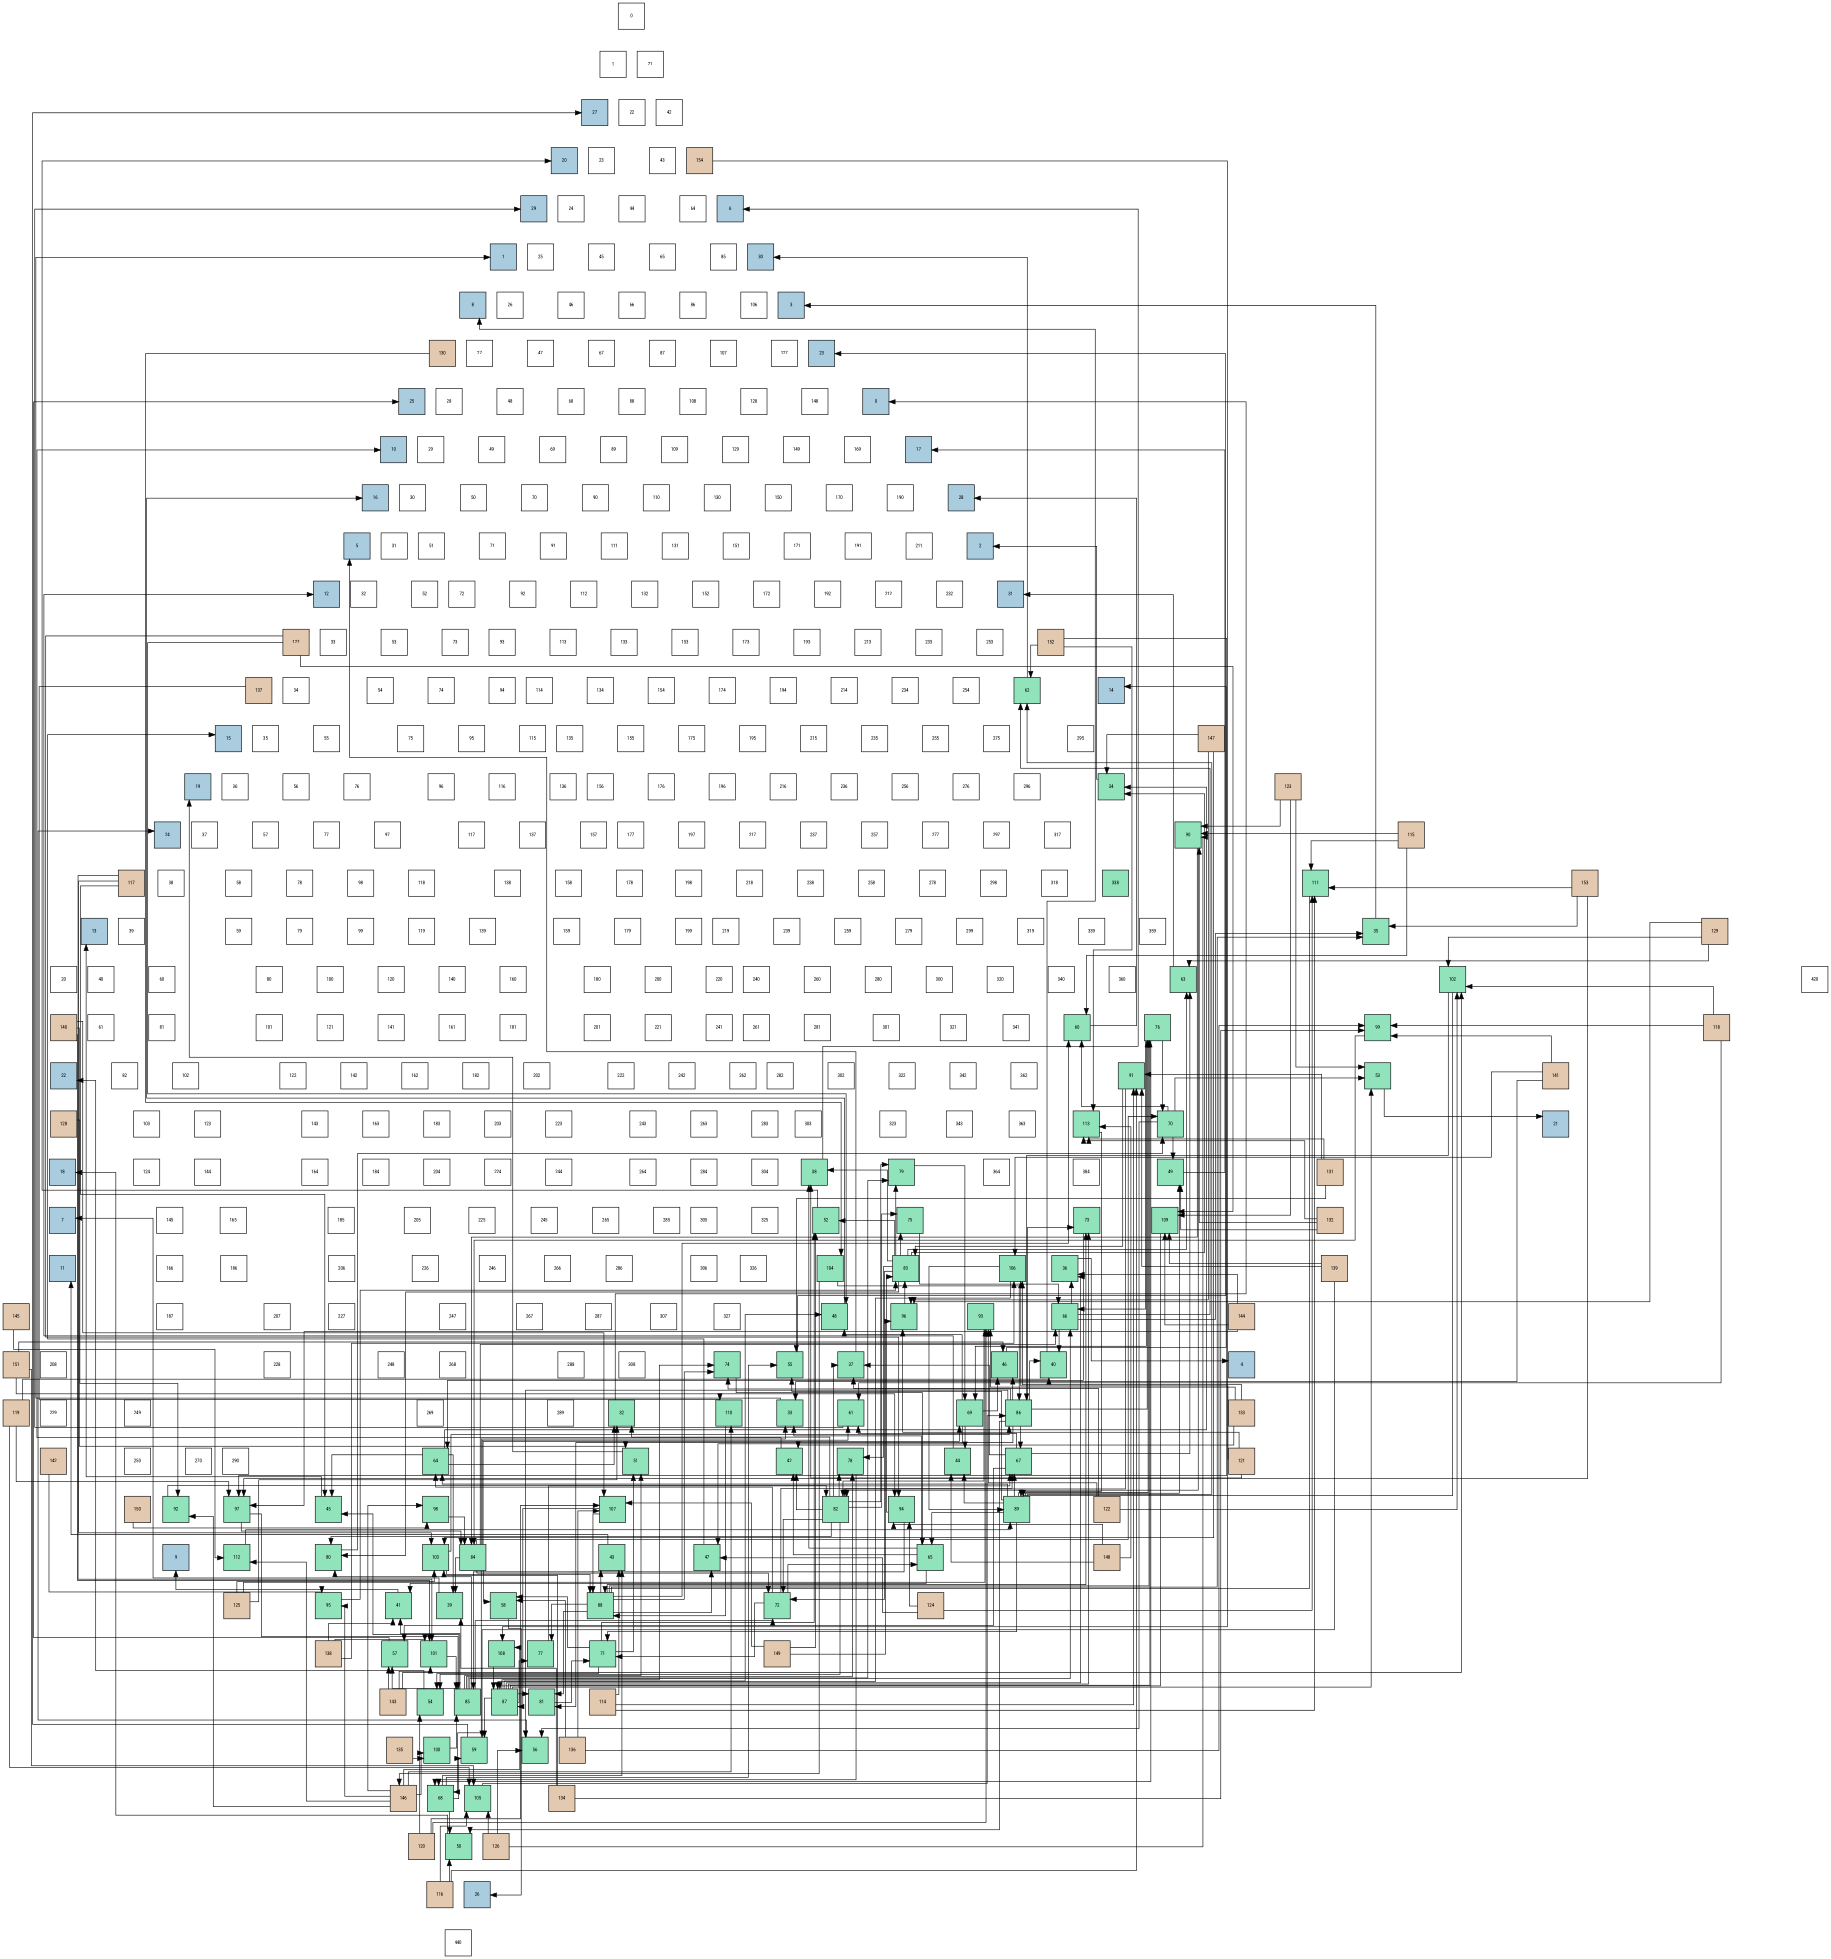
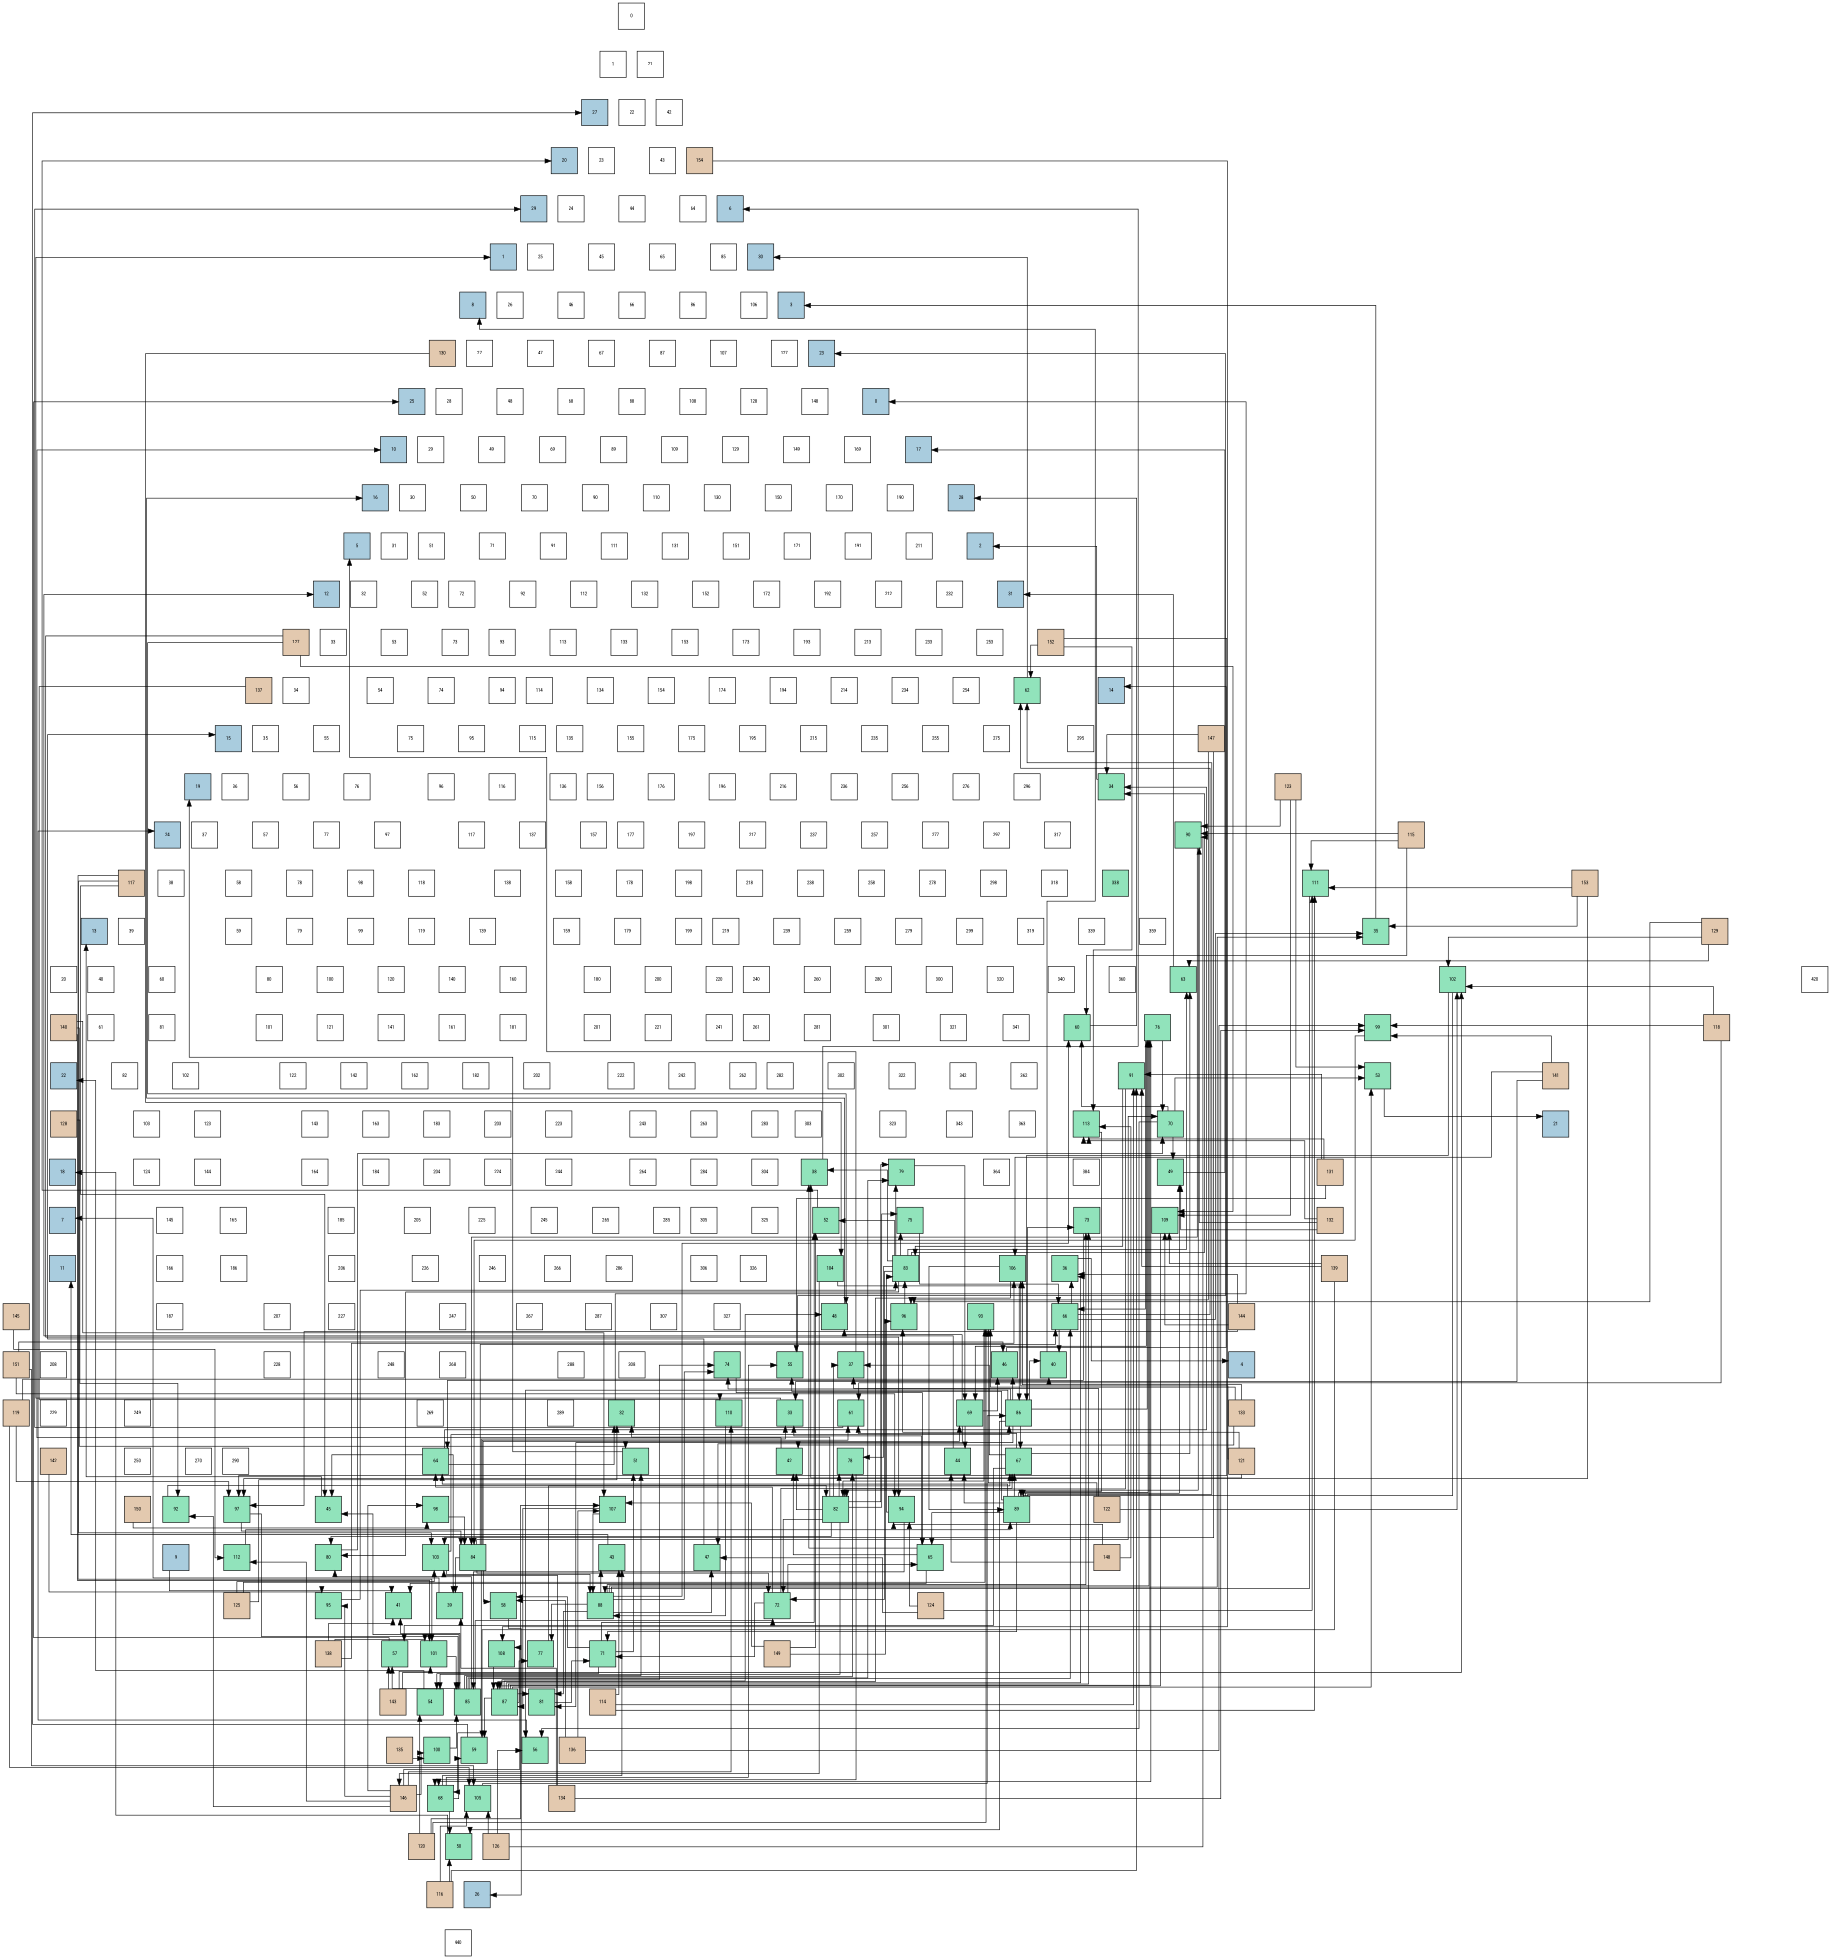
(335, 1590) -> (331, 1591)
